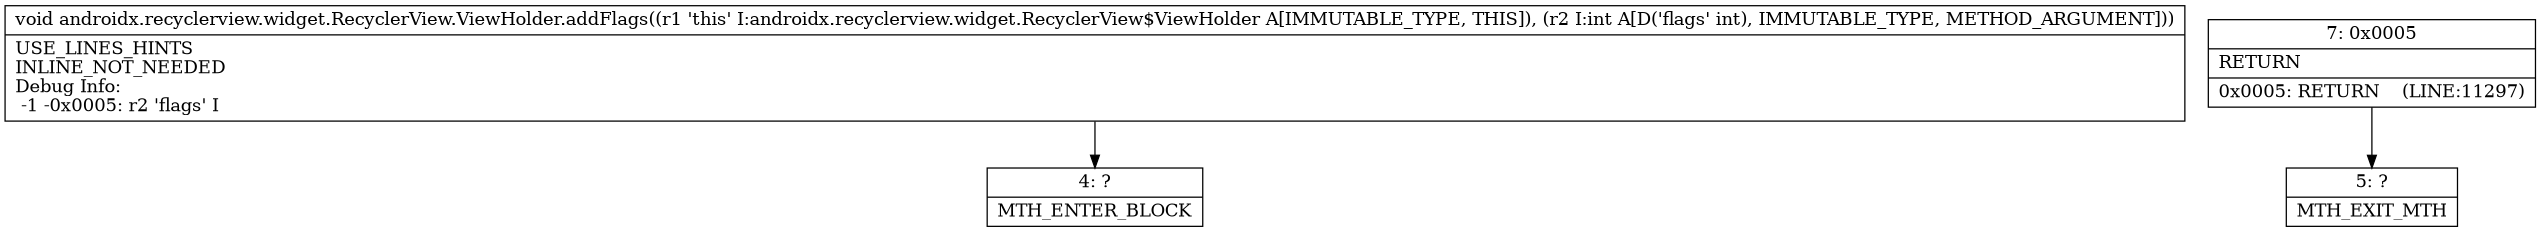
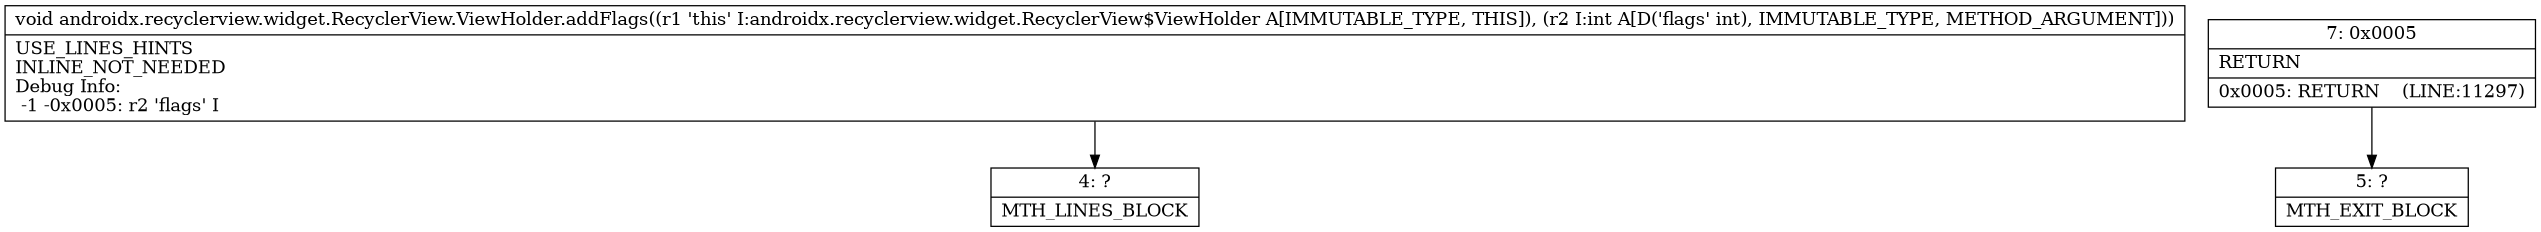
(1095, 211) -> (1095, 211)
(2372, 211) -> (2372, 211)
